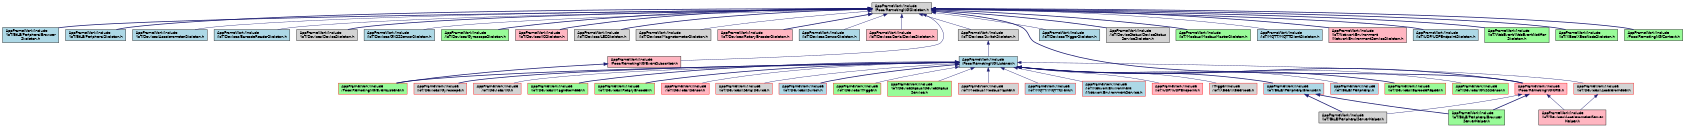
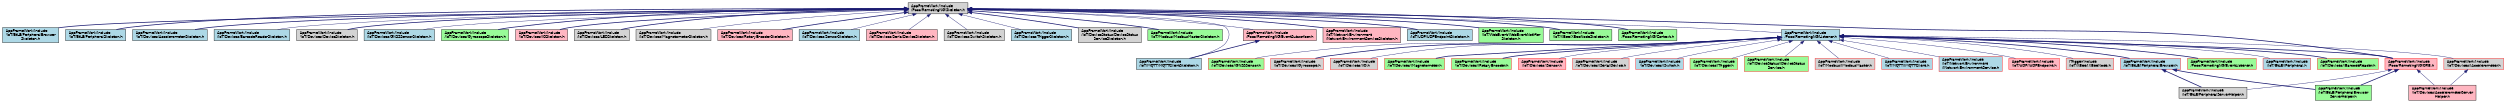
(531, 14) -> (549, 13)
(988, 50) -> (1377, 17)
(500, 71) -> (1223, 50)
(888, 72) -> (1727, 48)
